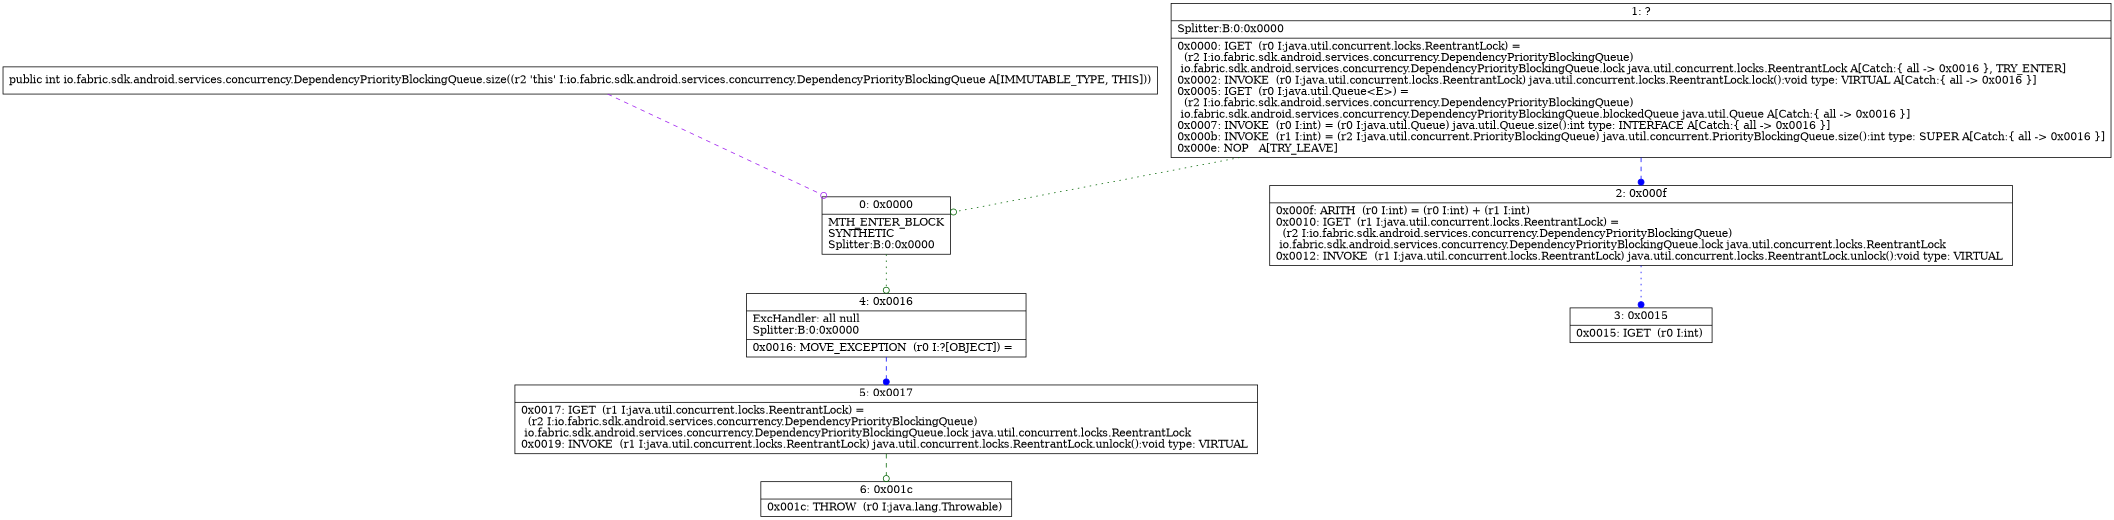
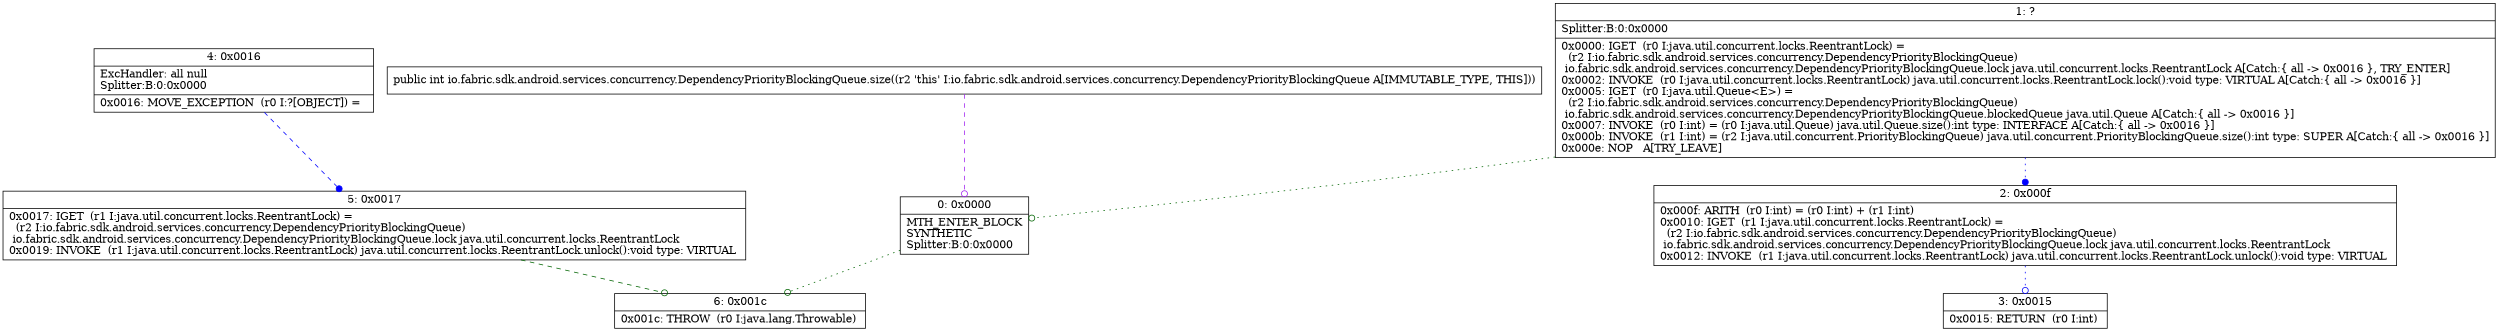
(1641, 168) -> (2025, 168)
(886, 271) -> (845, 271)
(1641, 284) -> (2025, 277)
(1641, 334) -> (2025, 319)
